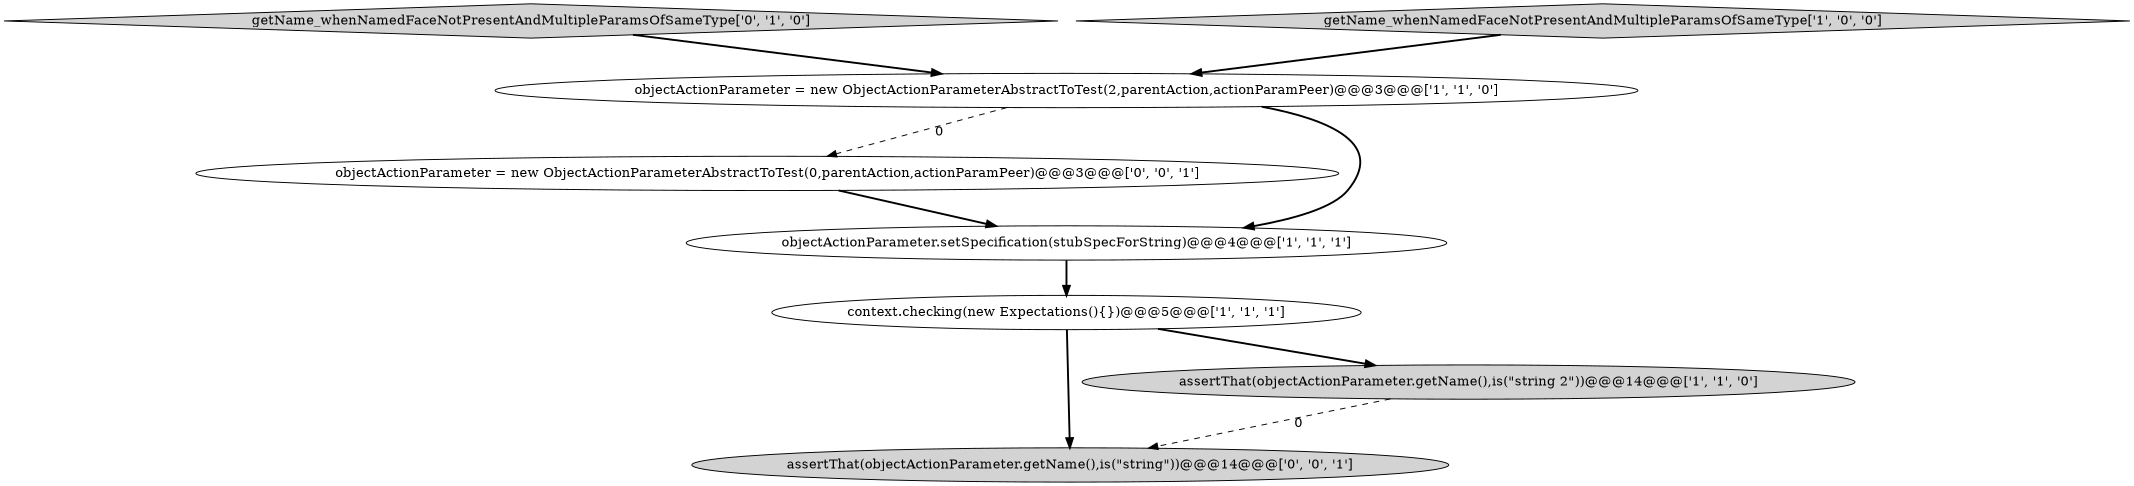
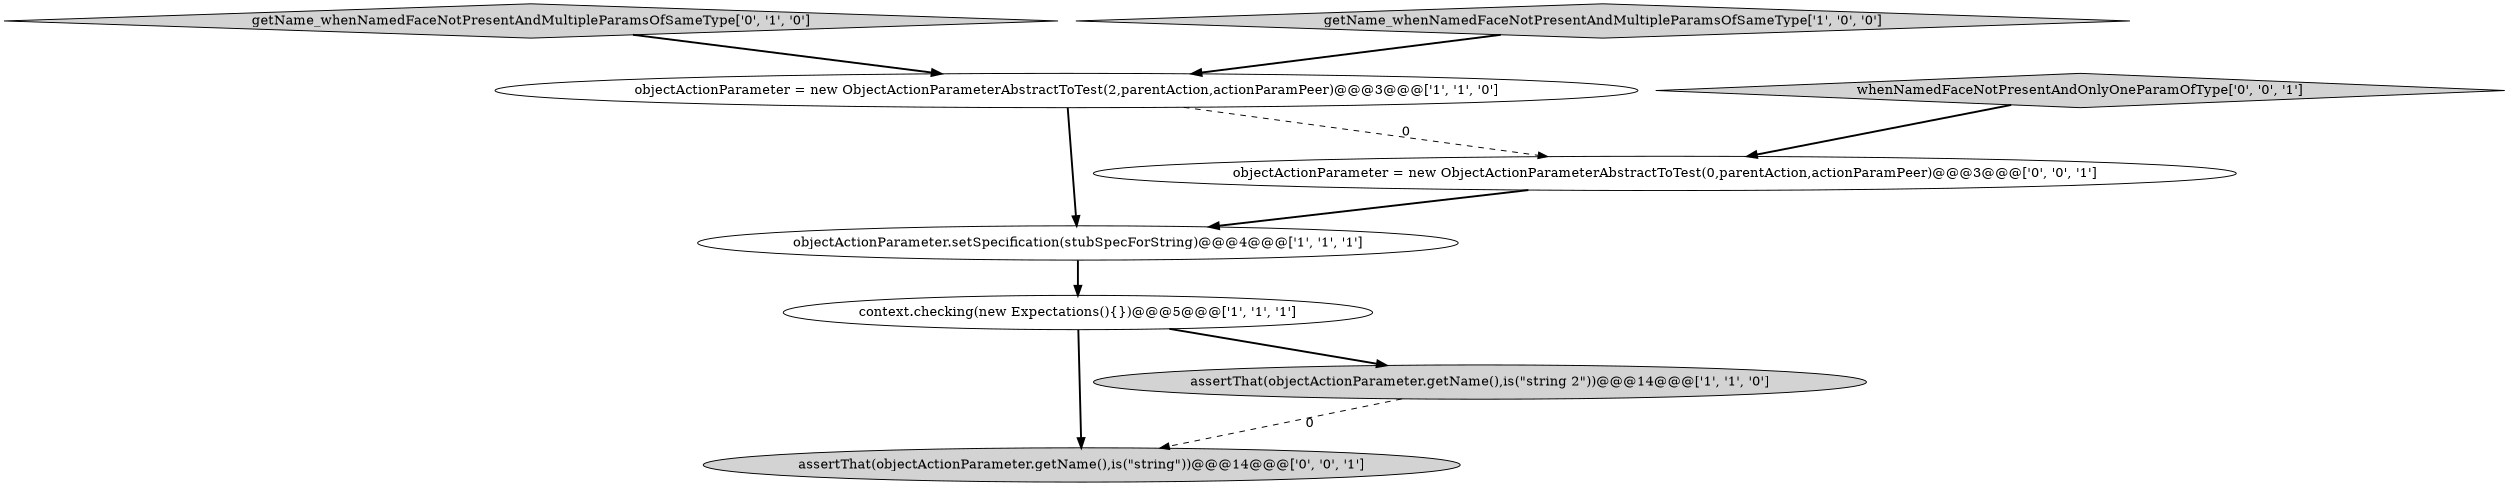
none -> (2080, 91)
